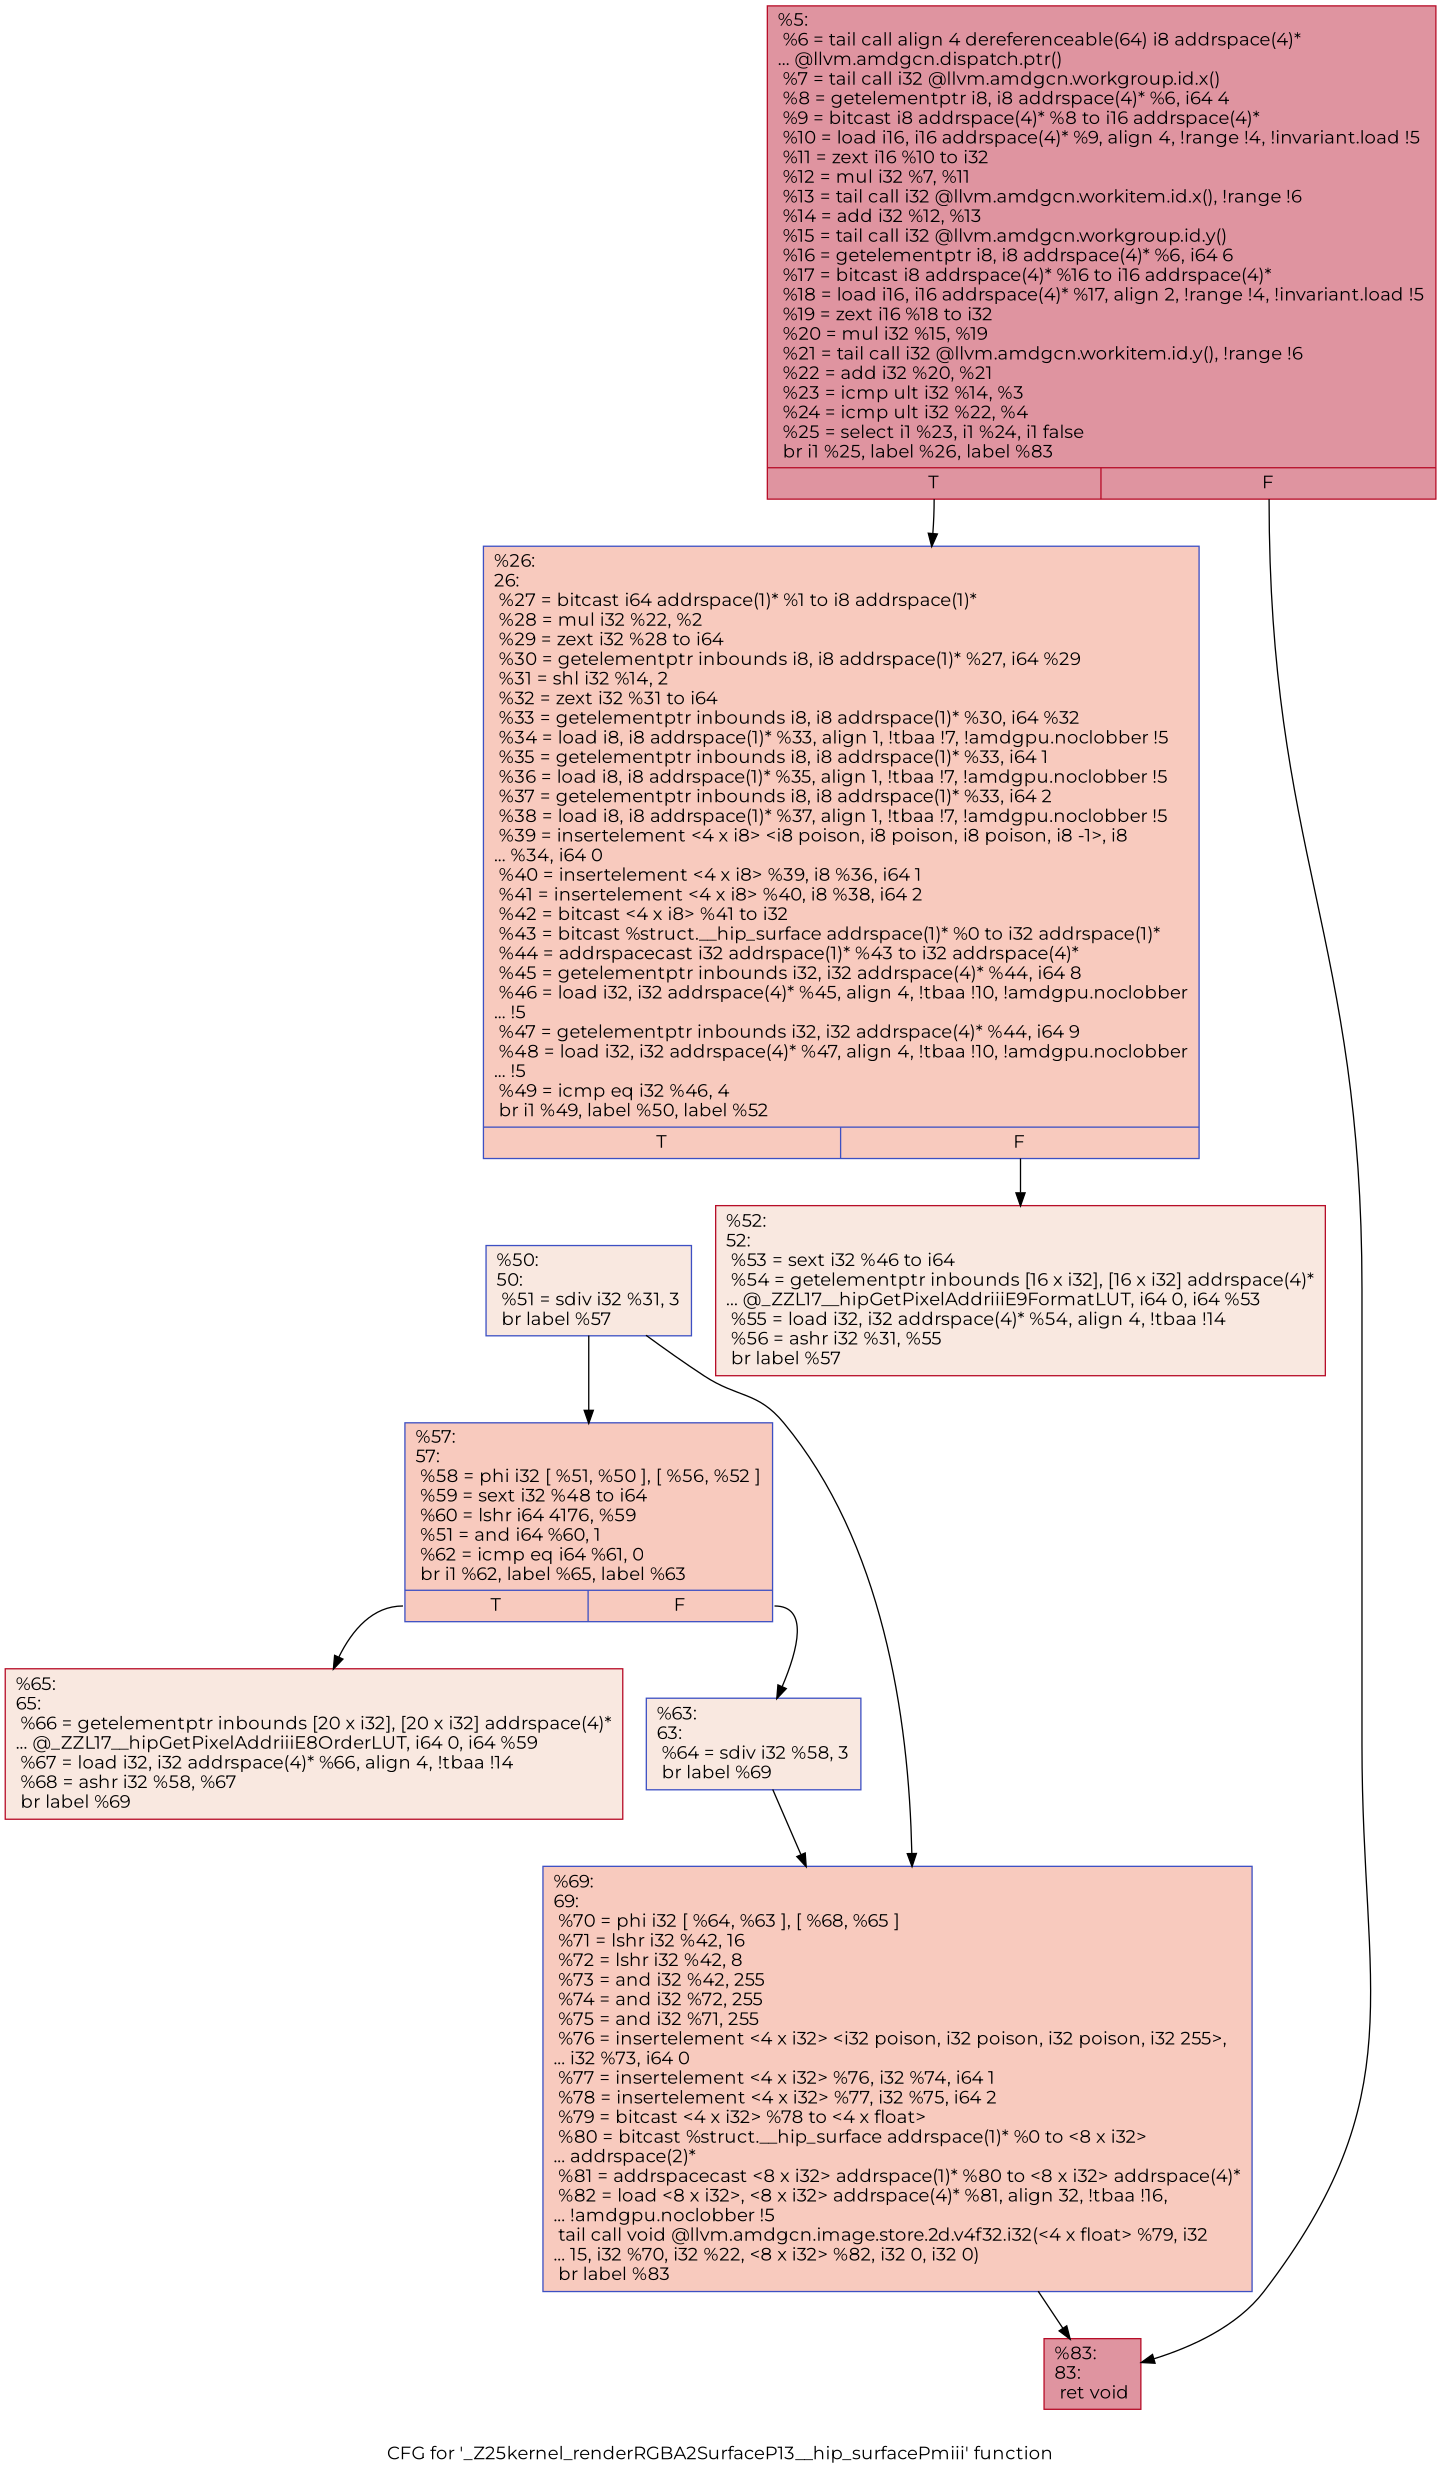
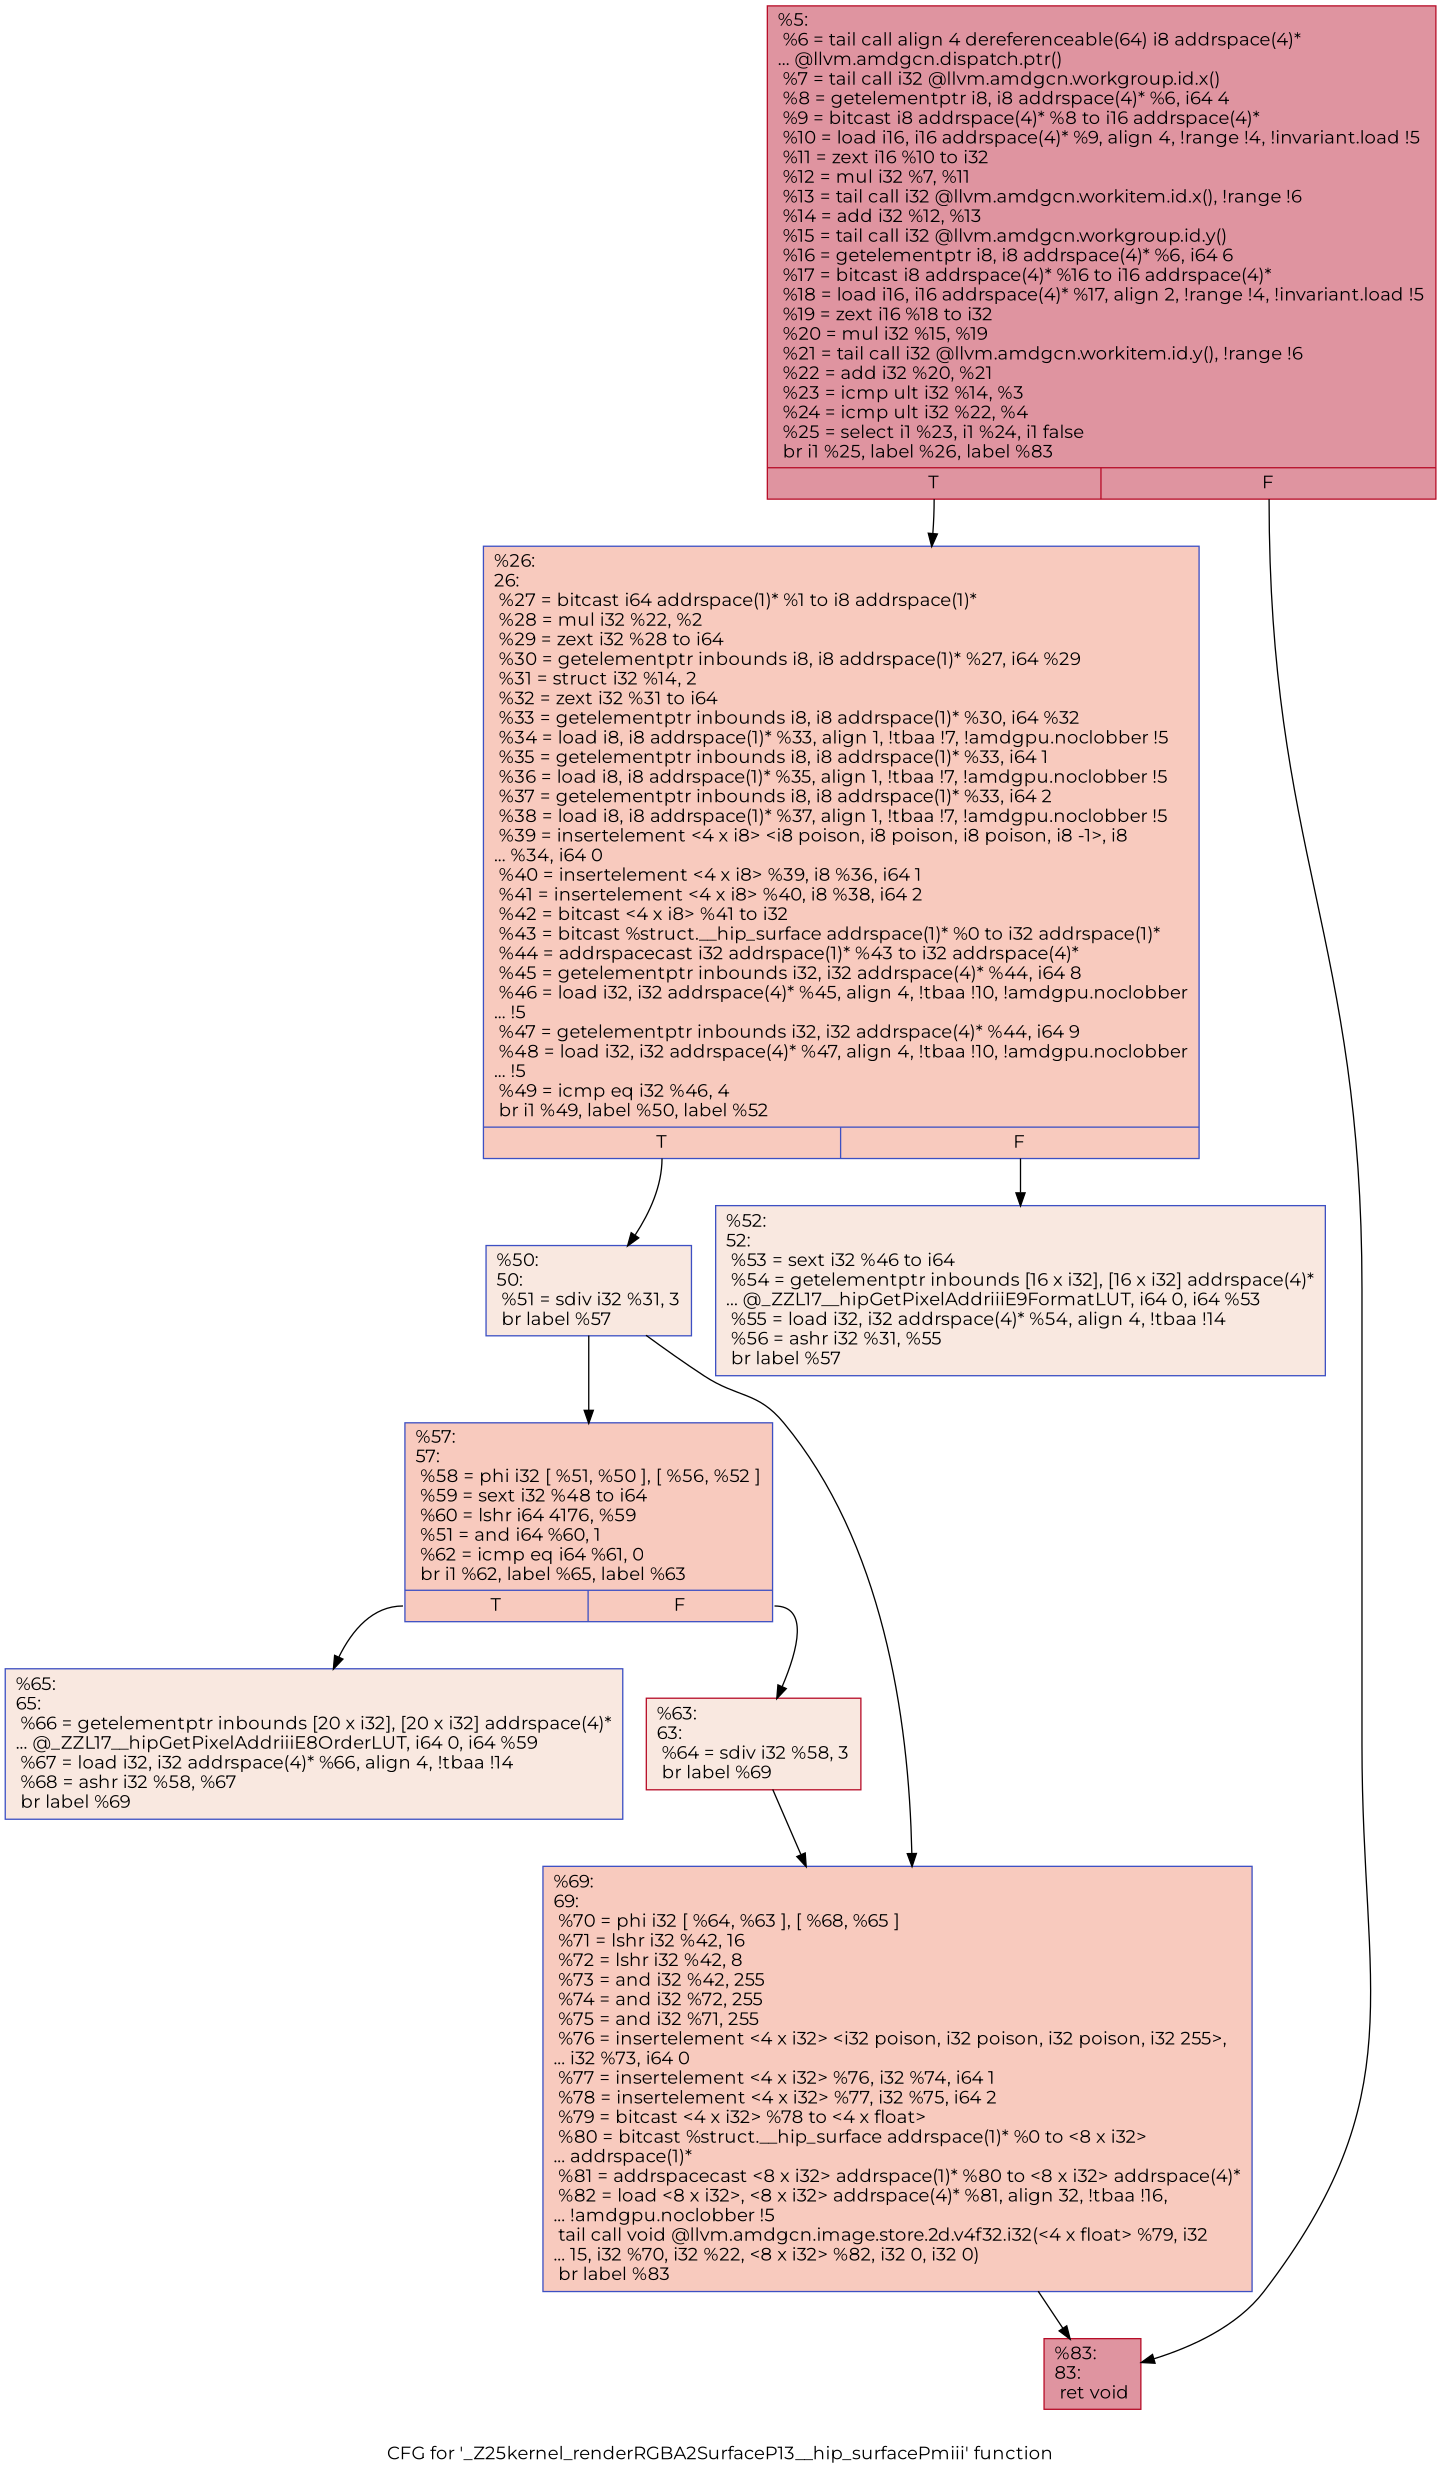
(582, 679) -> (596, 679)
none -> (654, 1199)
(1020, 1291) -> (1020, 1291)
(314, 1744) -> (314, 1744)
(754, 1744) -> (754, 1744)
(625, 2157) -> (623, 2157)
